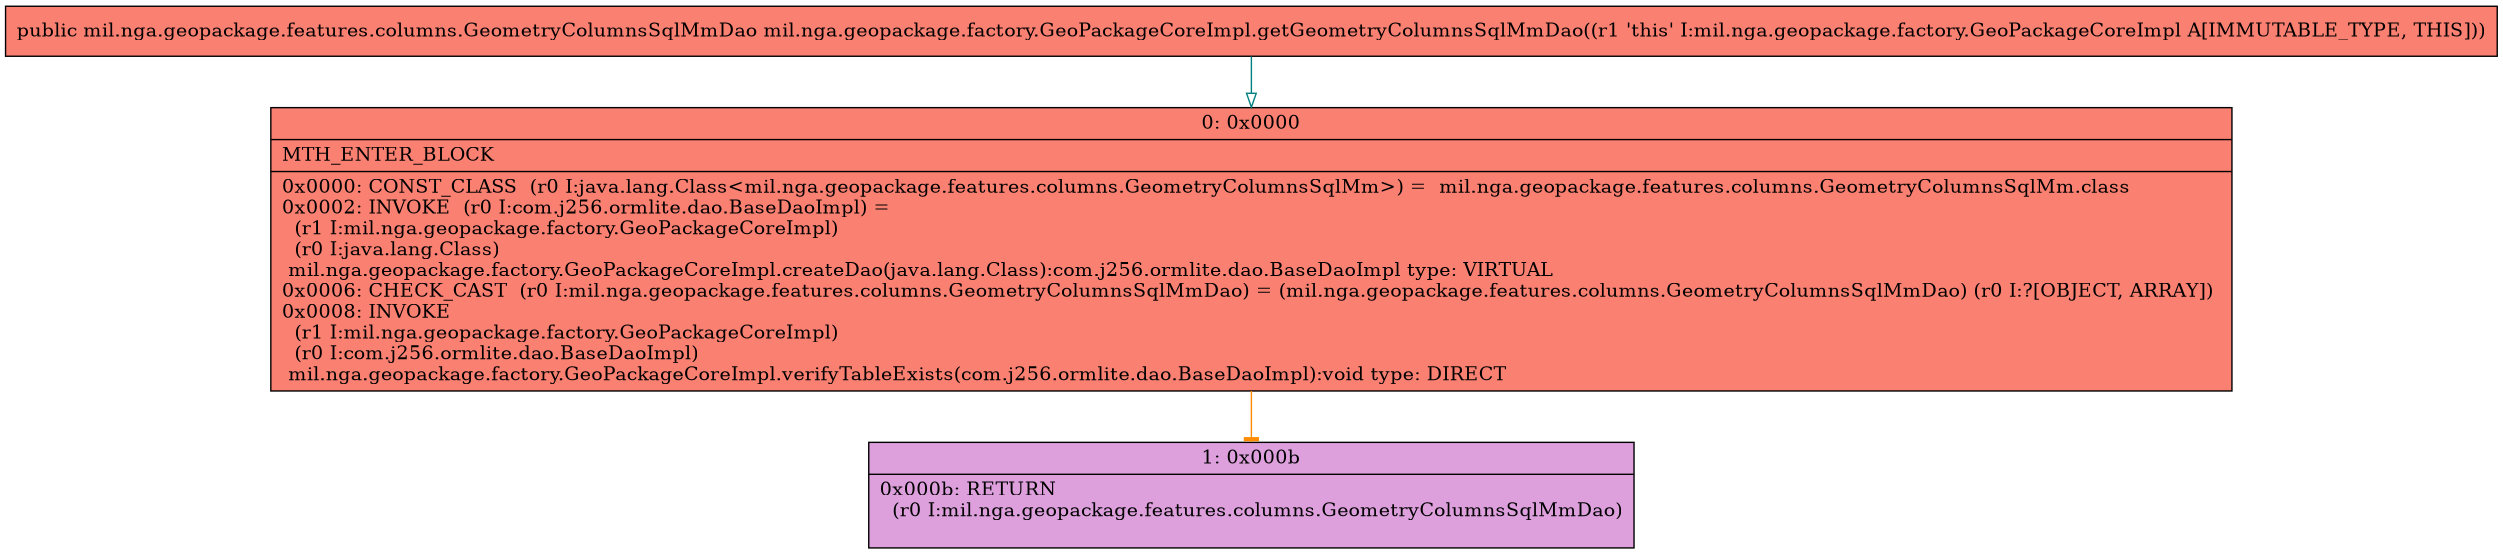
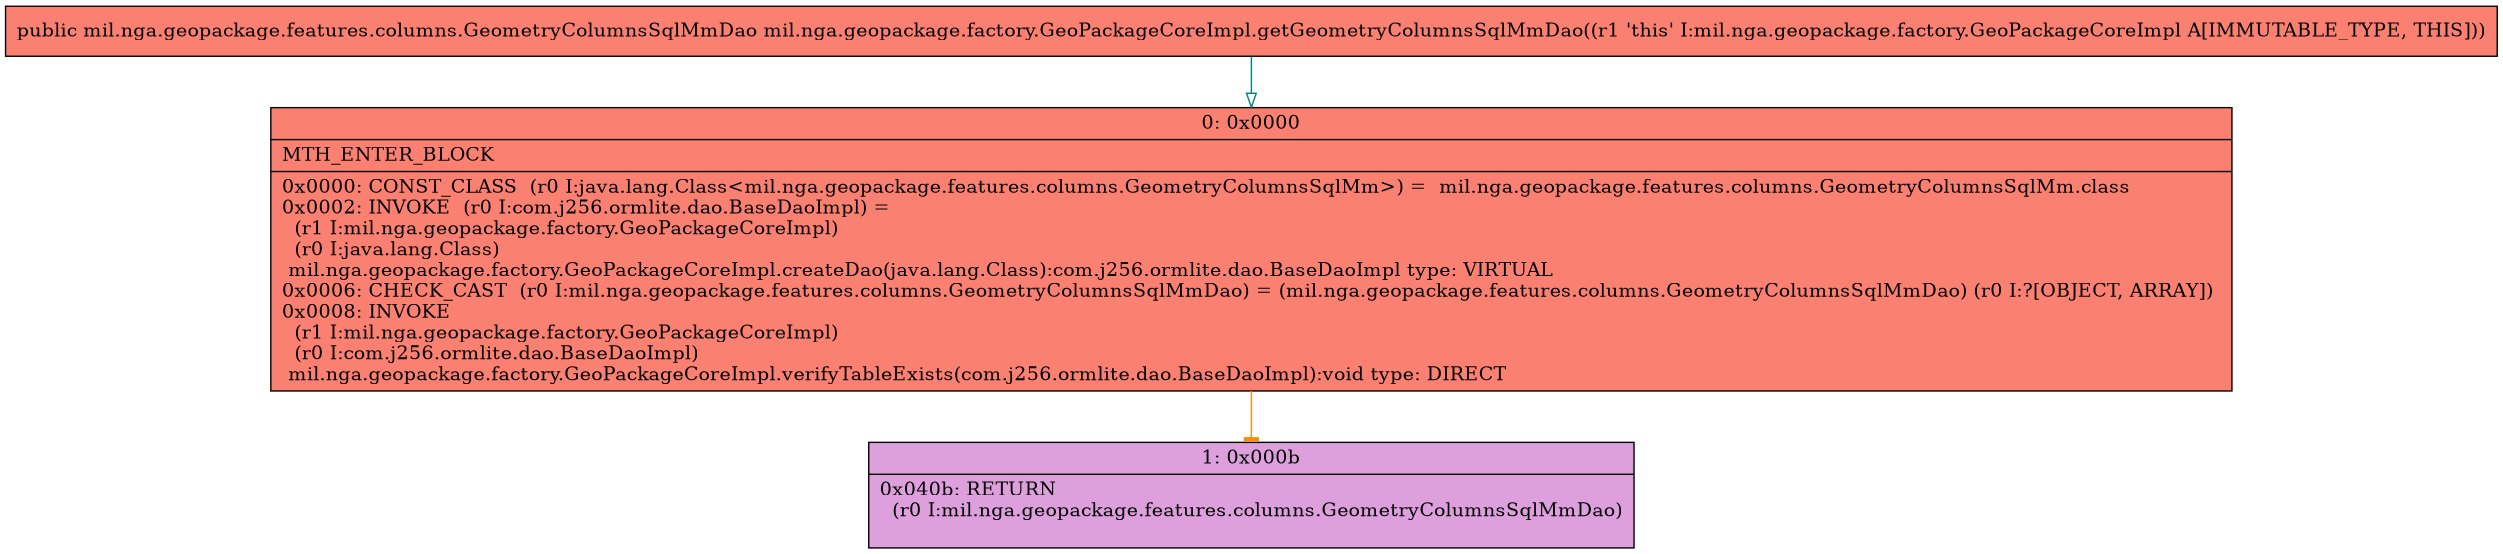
(974, 490) -> (974, 490)
